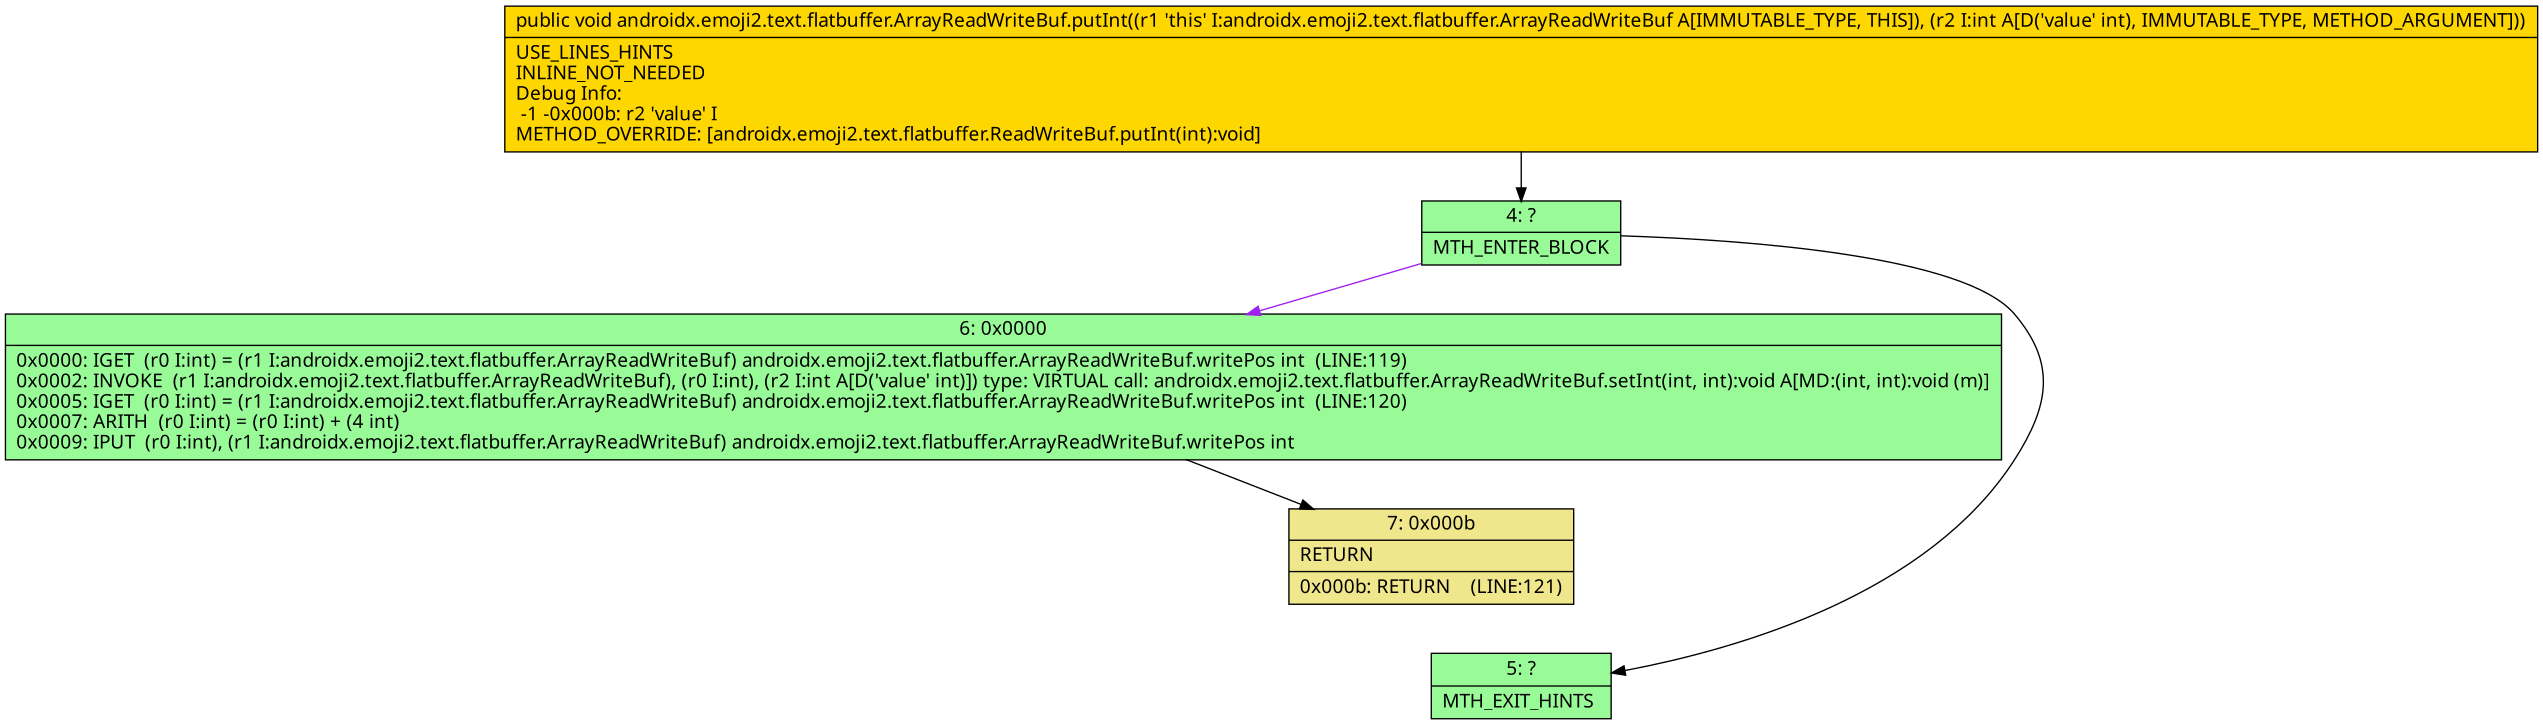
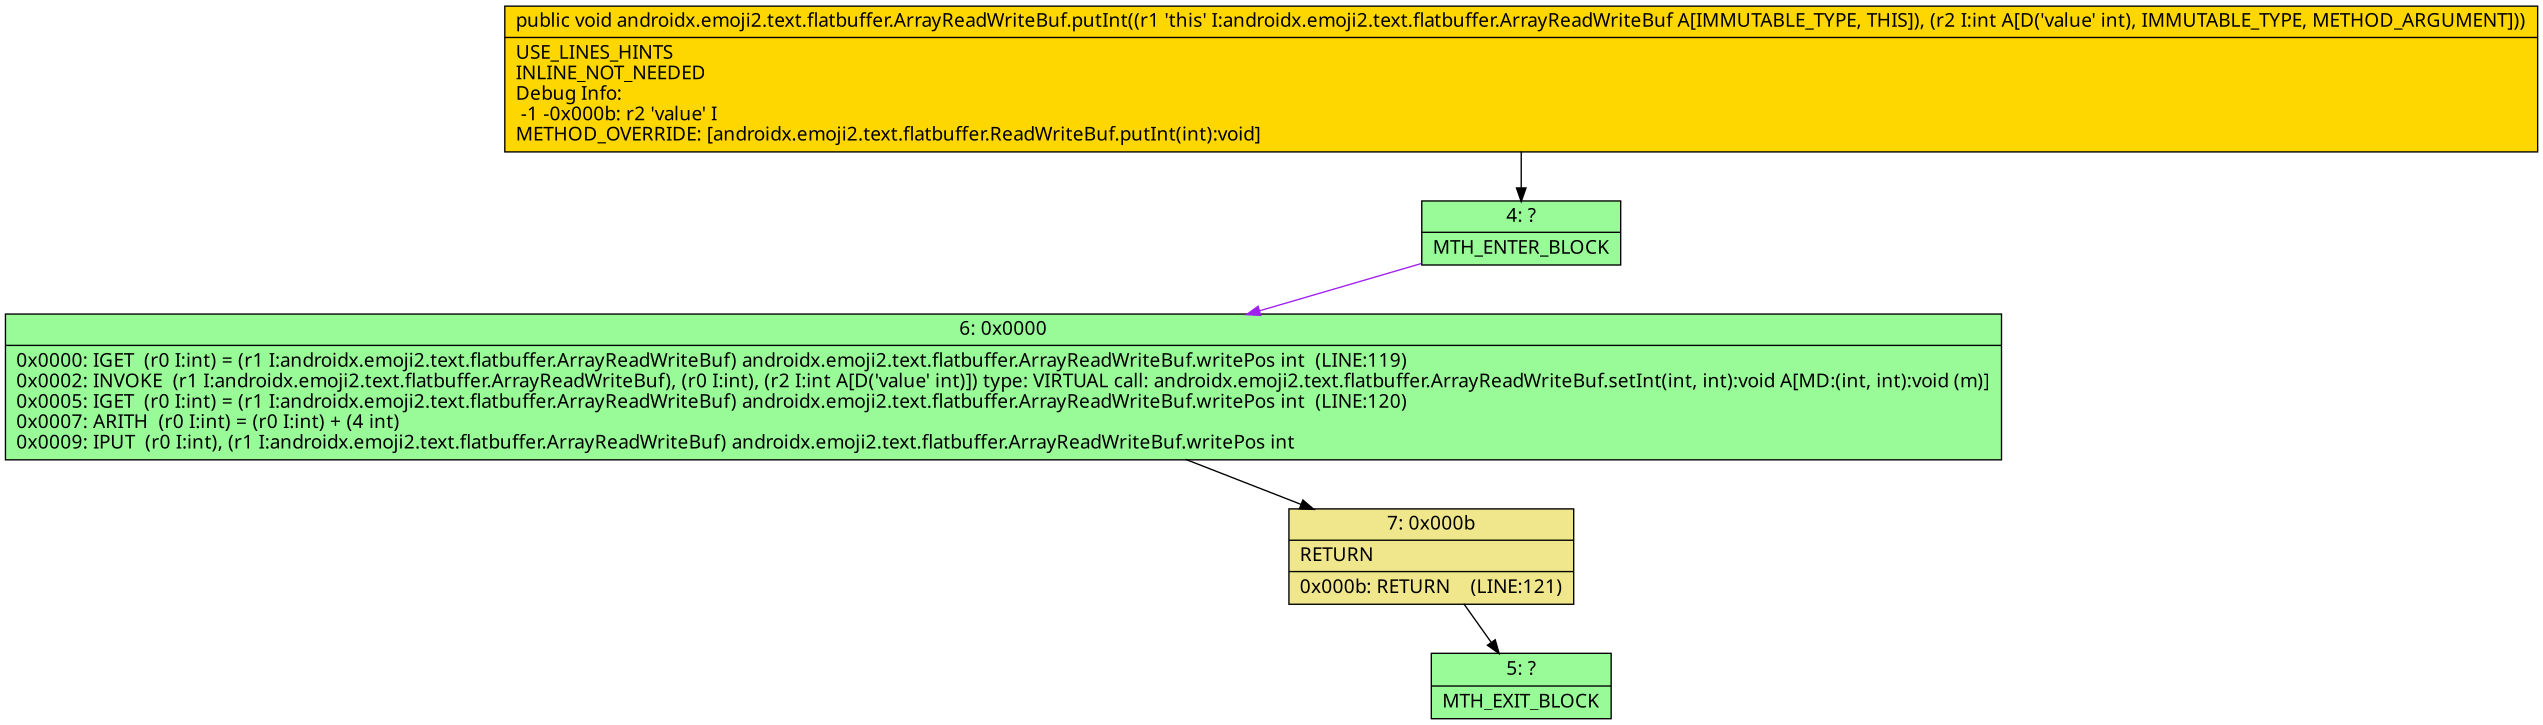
(2039, 409) -> (1477, 623)
(1519, 702) -> (1521, 702)
